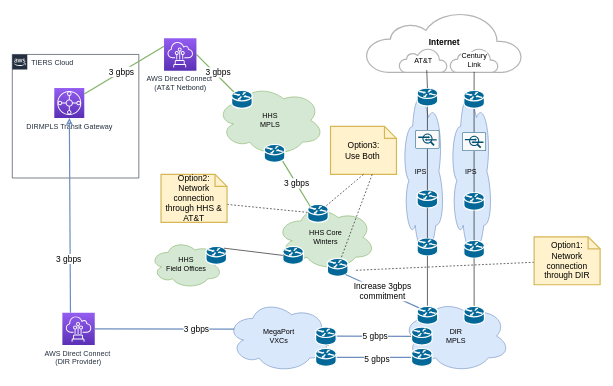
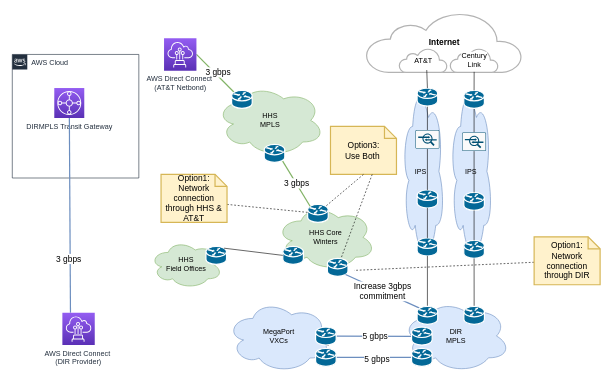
(52, 63) -> (48, 63)
(124, 70) -> none
(69, 125) -> (69, 122)
(194, 198) -> (194, 198)
(196, 329) -> none
